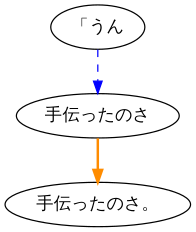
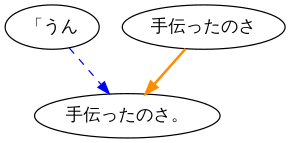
(98, 65) -> (85, 66)
